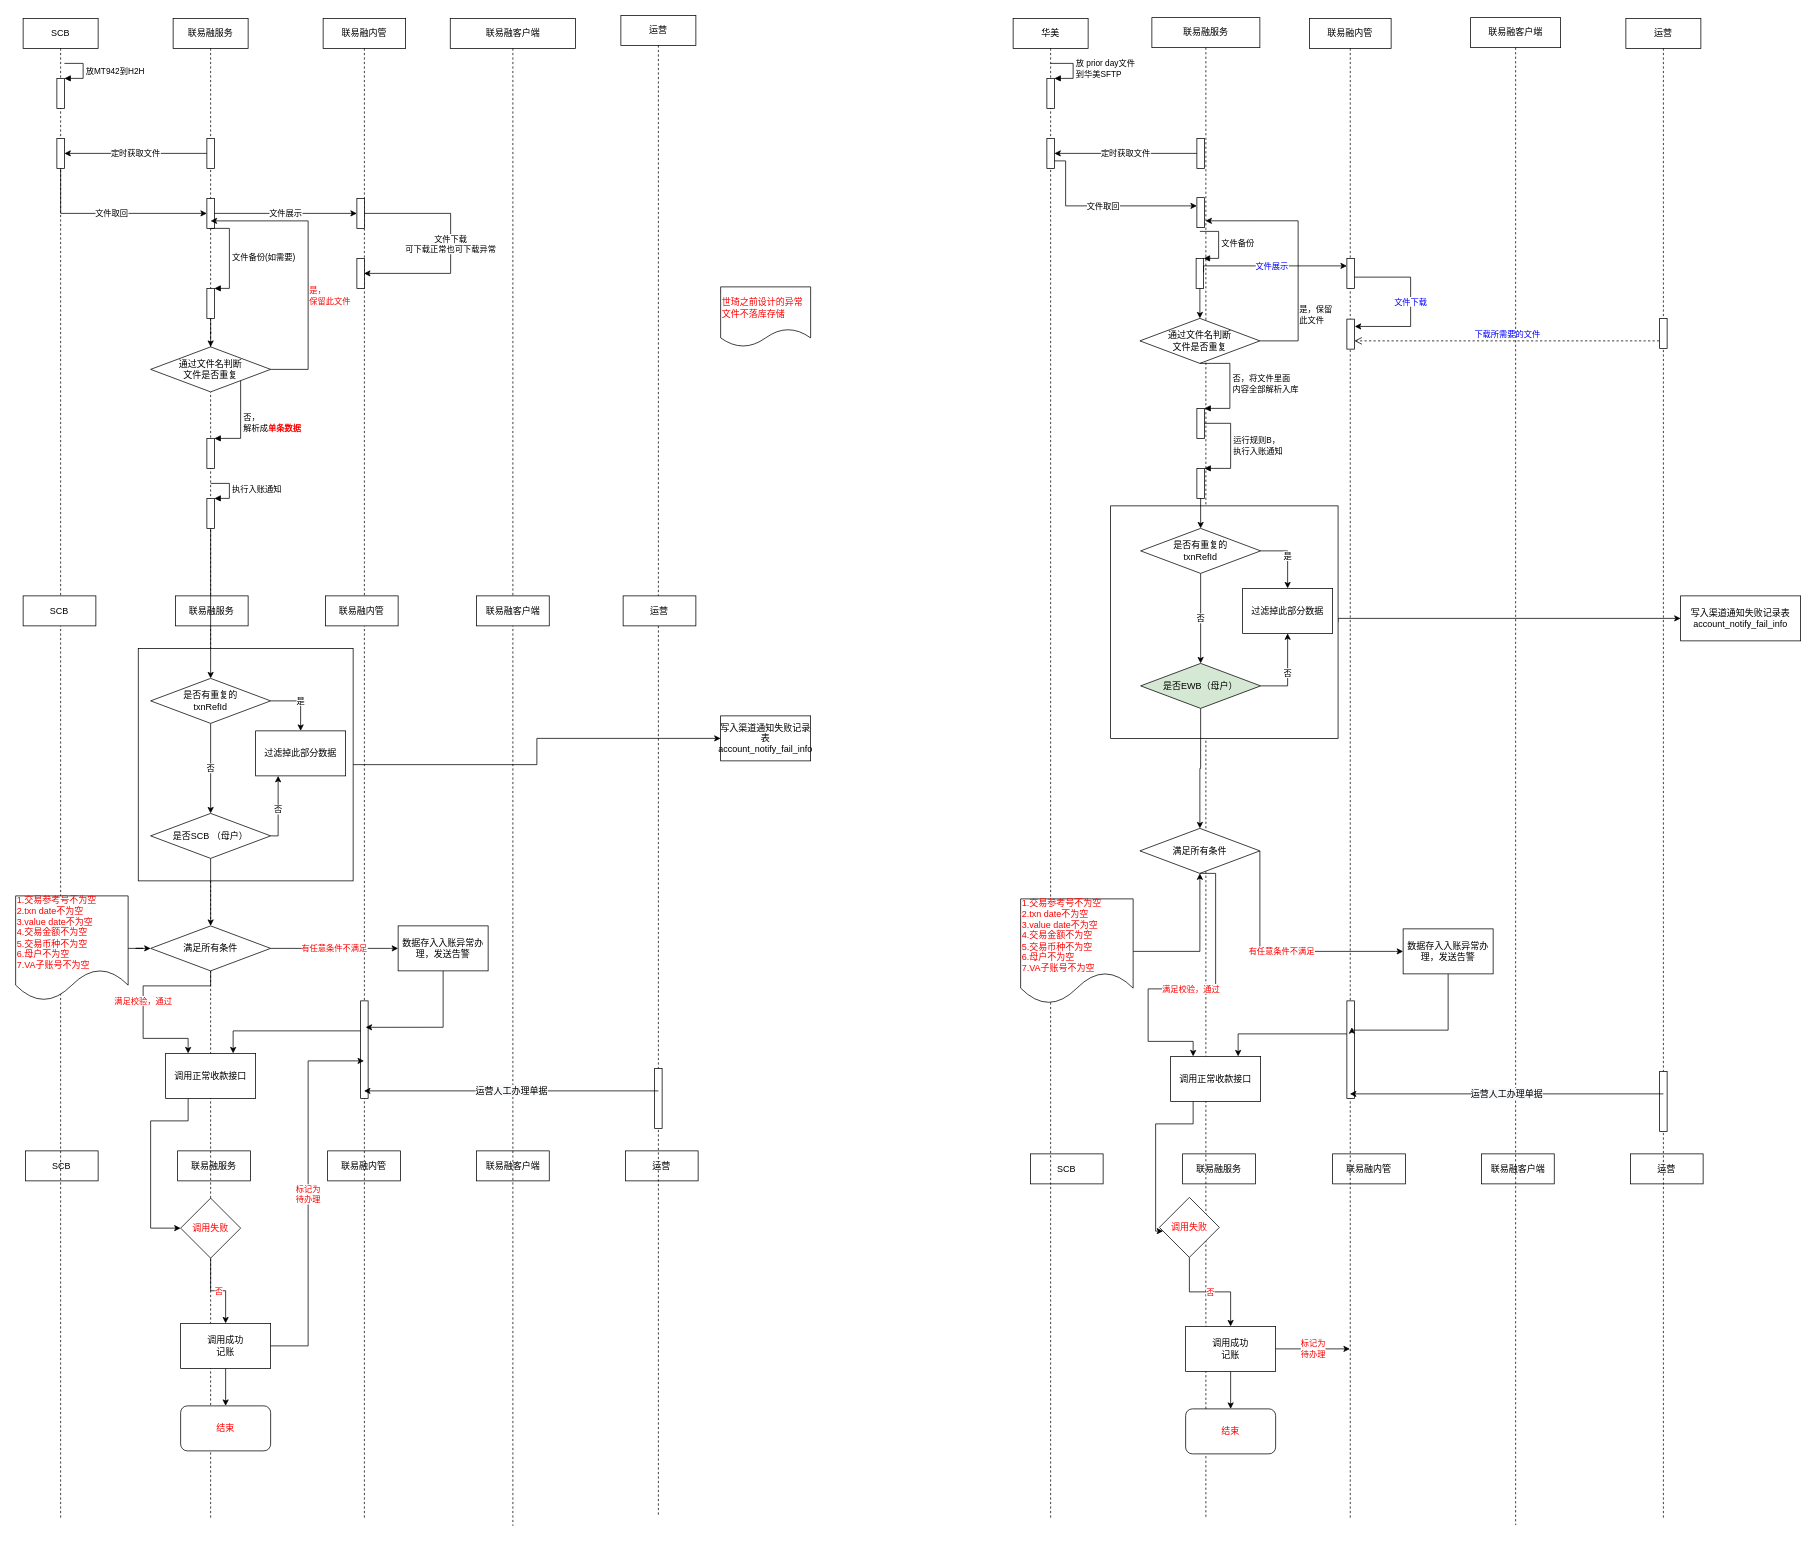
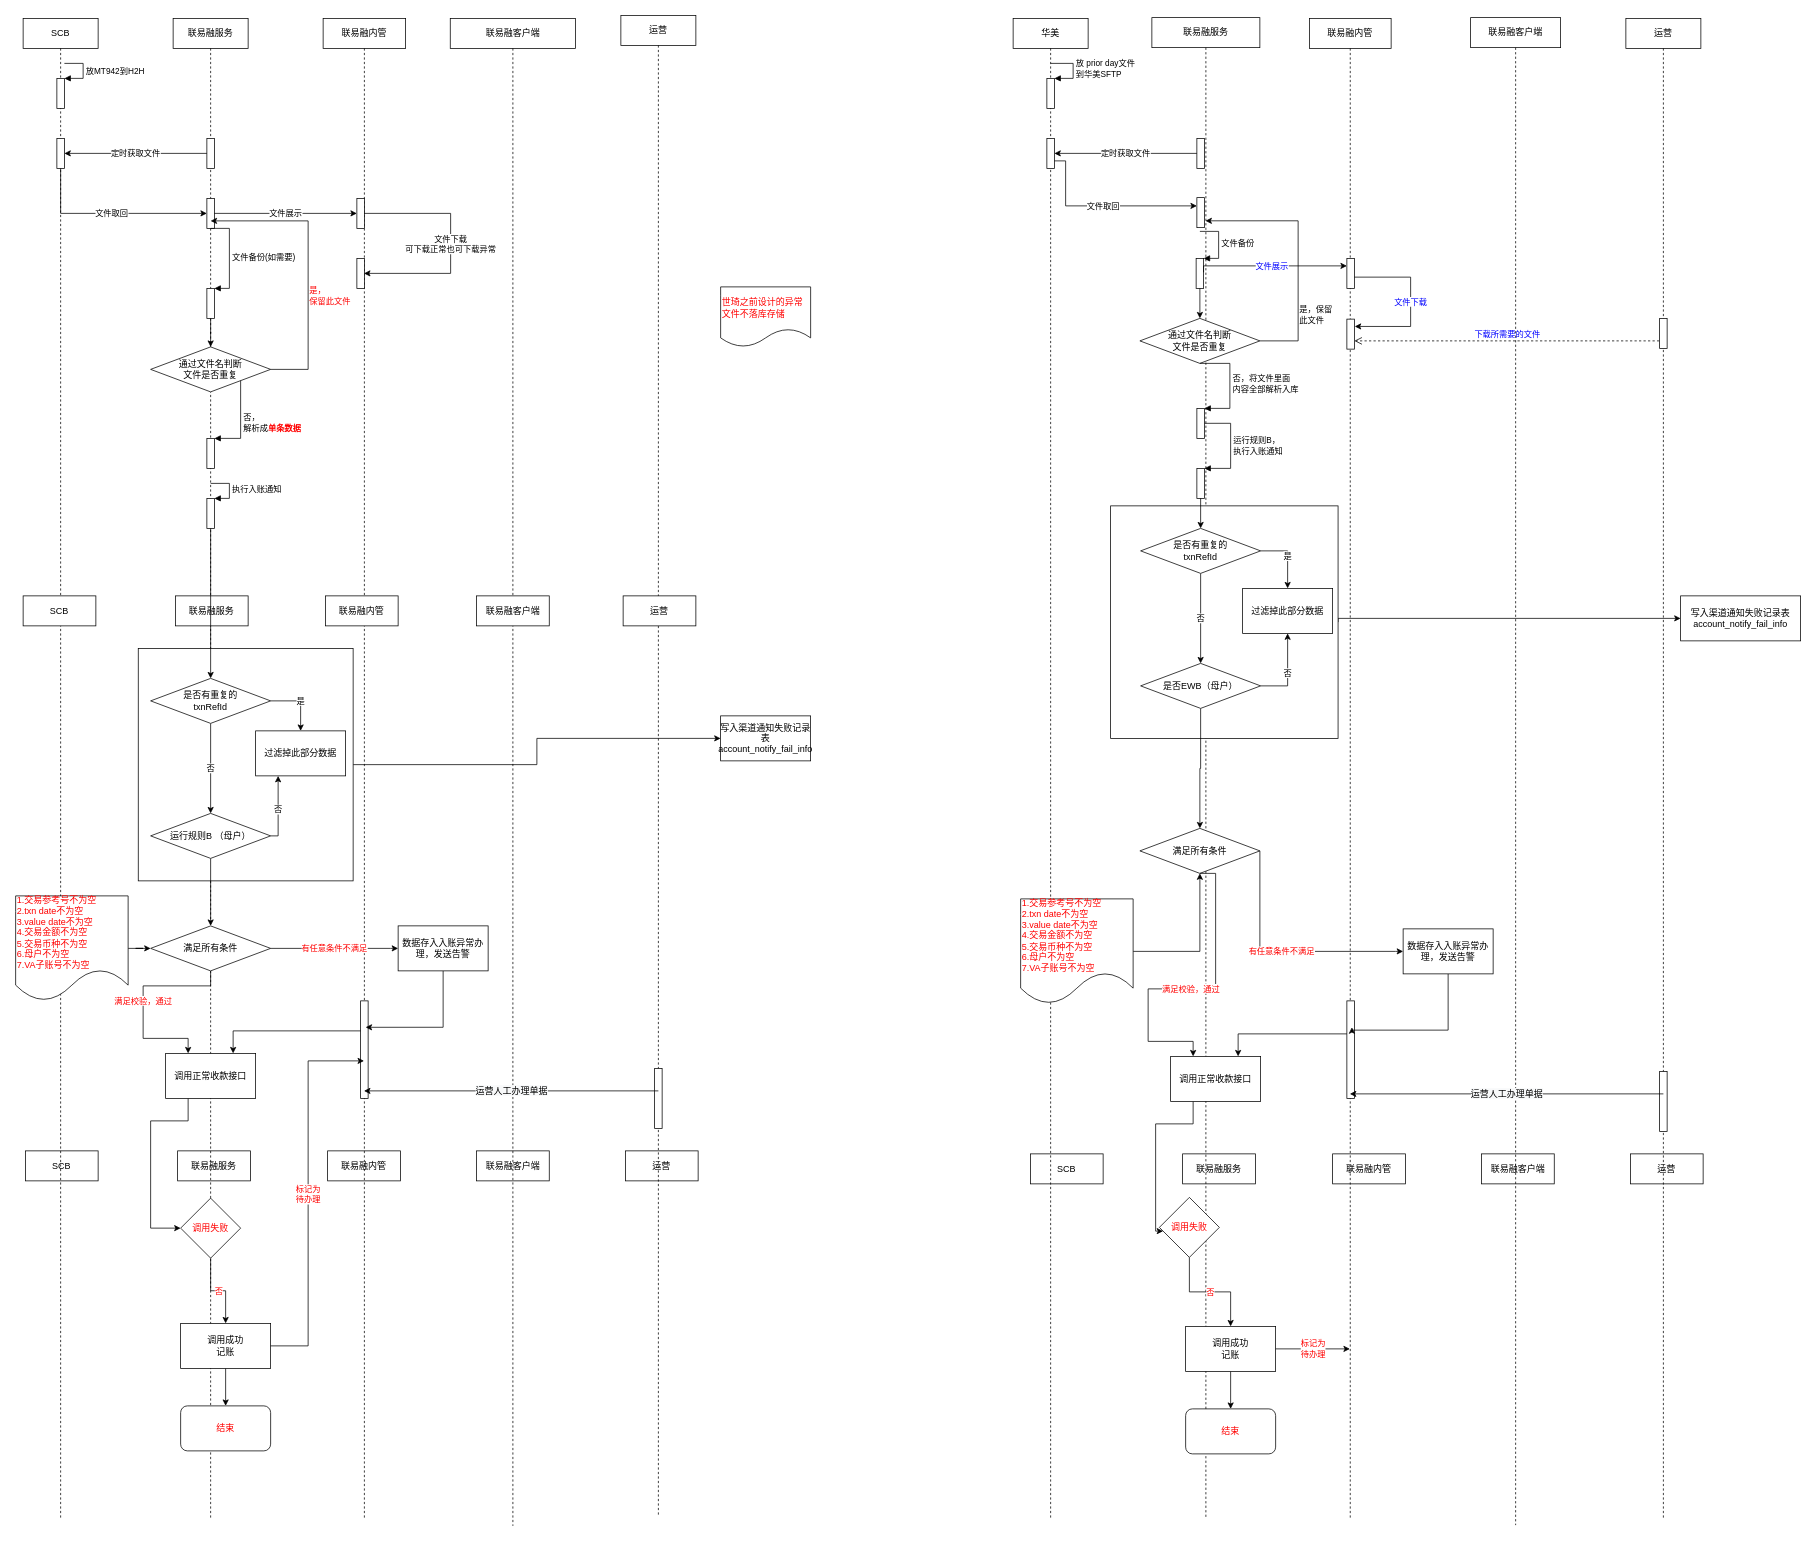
(1200, 686) -> (1200, 686)
(210, 836) -> (210, 836)
